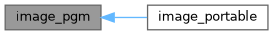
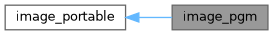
(131, 17) -> (156, 17)
